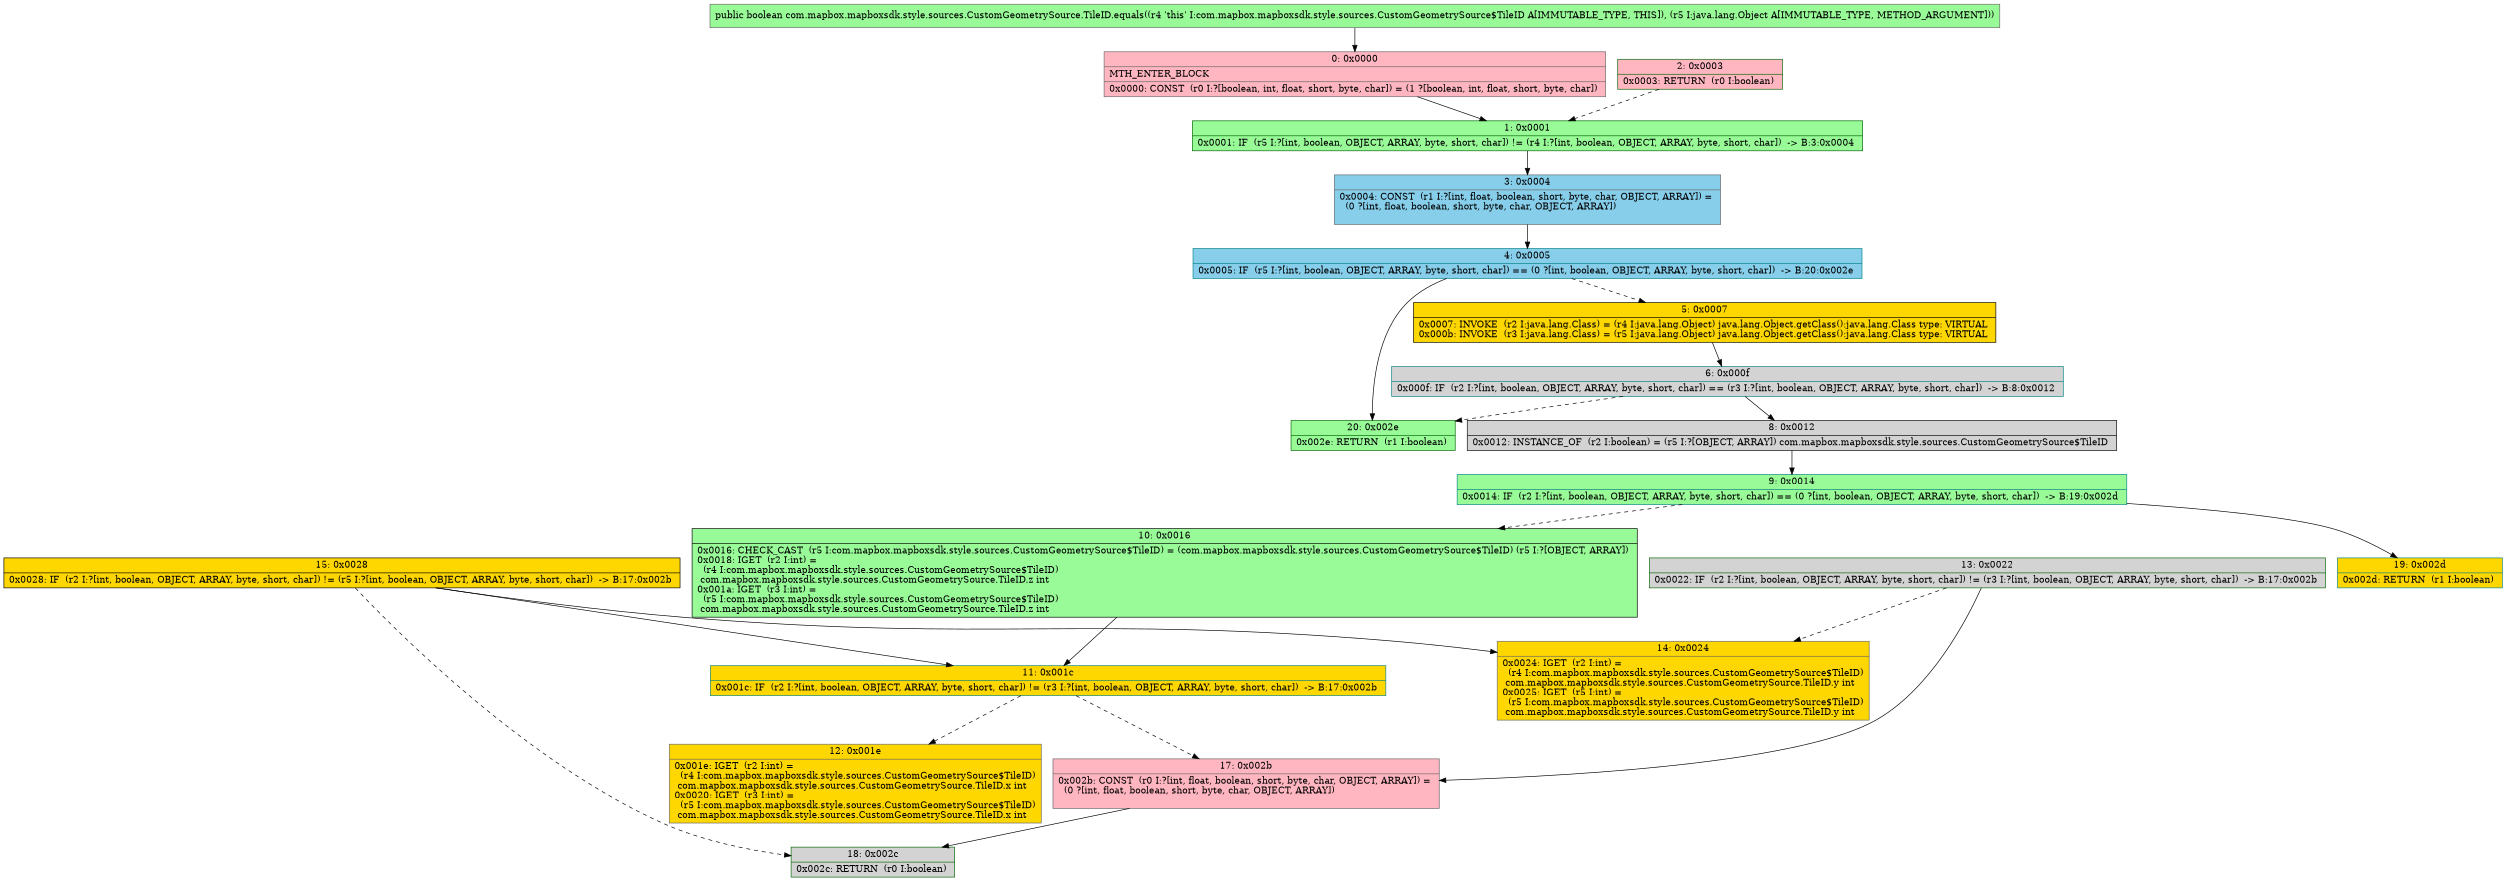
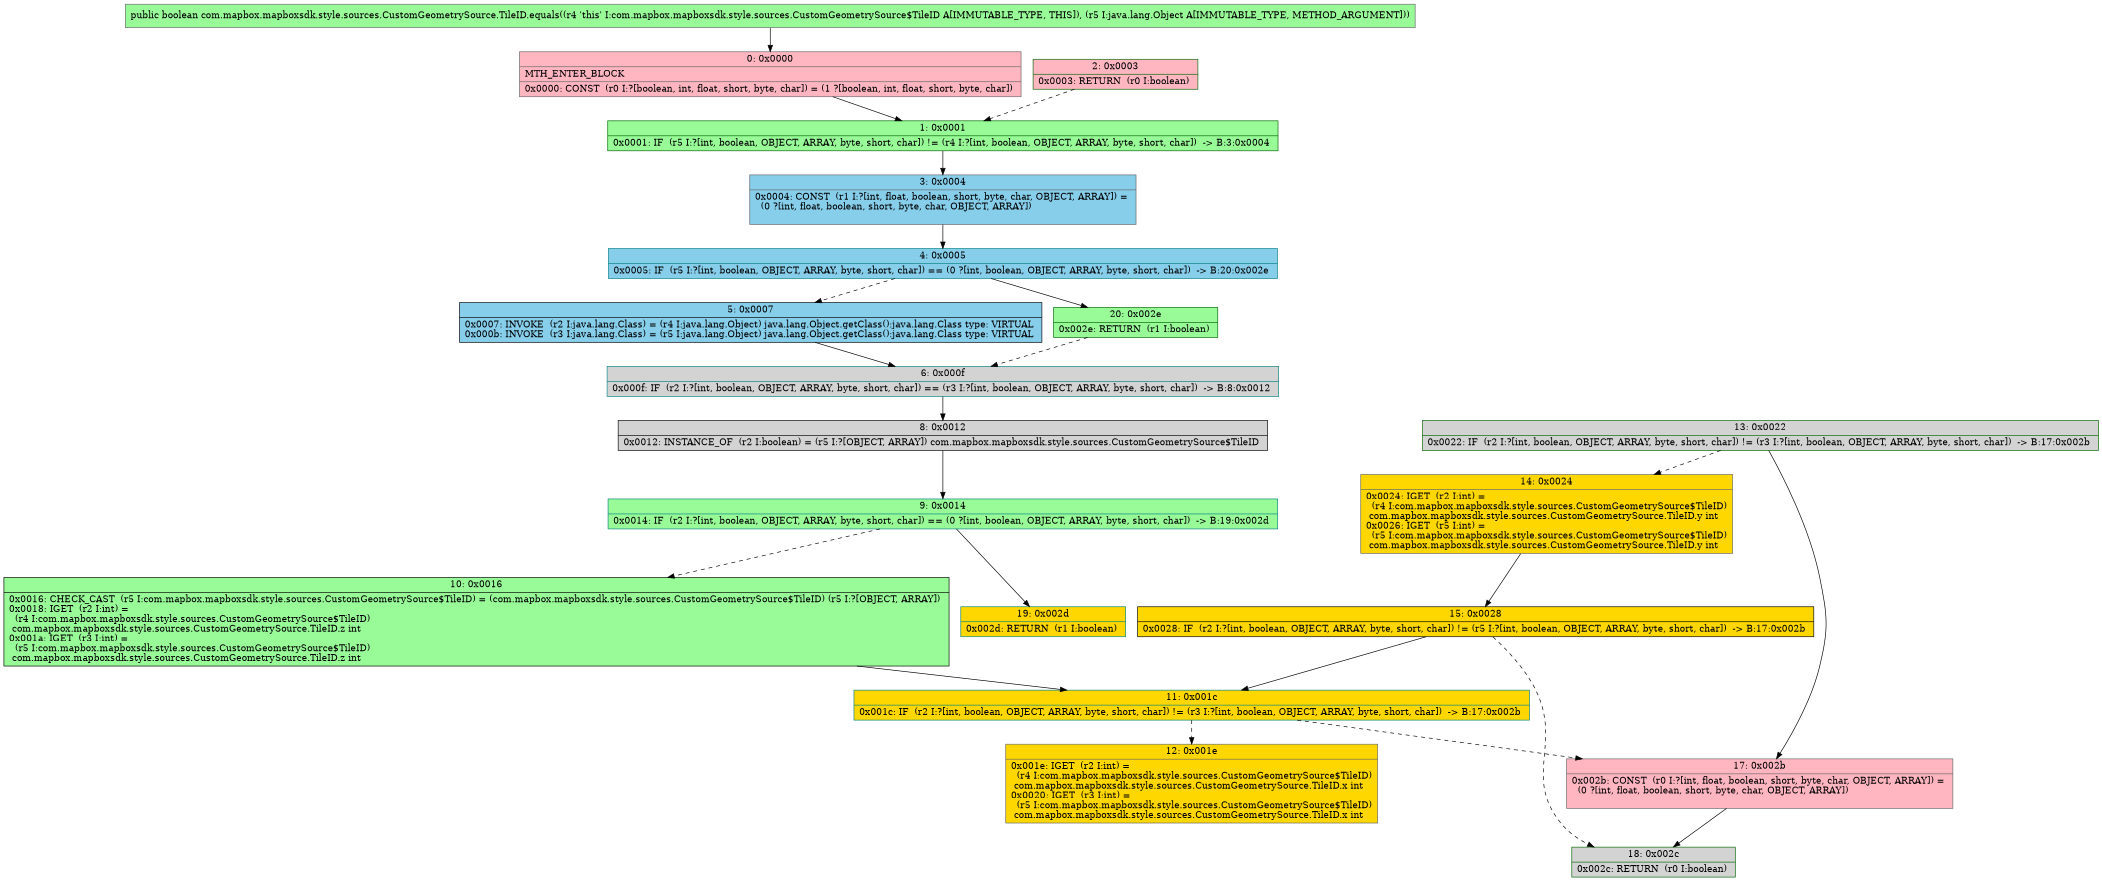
(1705, 322) -> (751, 322)
(1542, 408) -> (1042, 351)
(962, 629) -> (1505, 577)
(1564, 693) -> (1428, 526)
